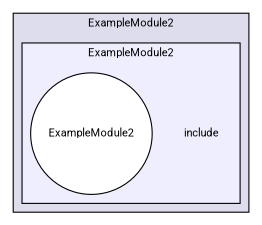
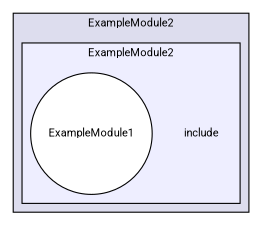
(91, 134) -> (91, 134)
